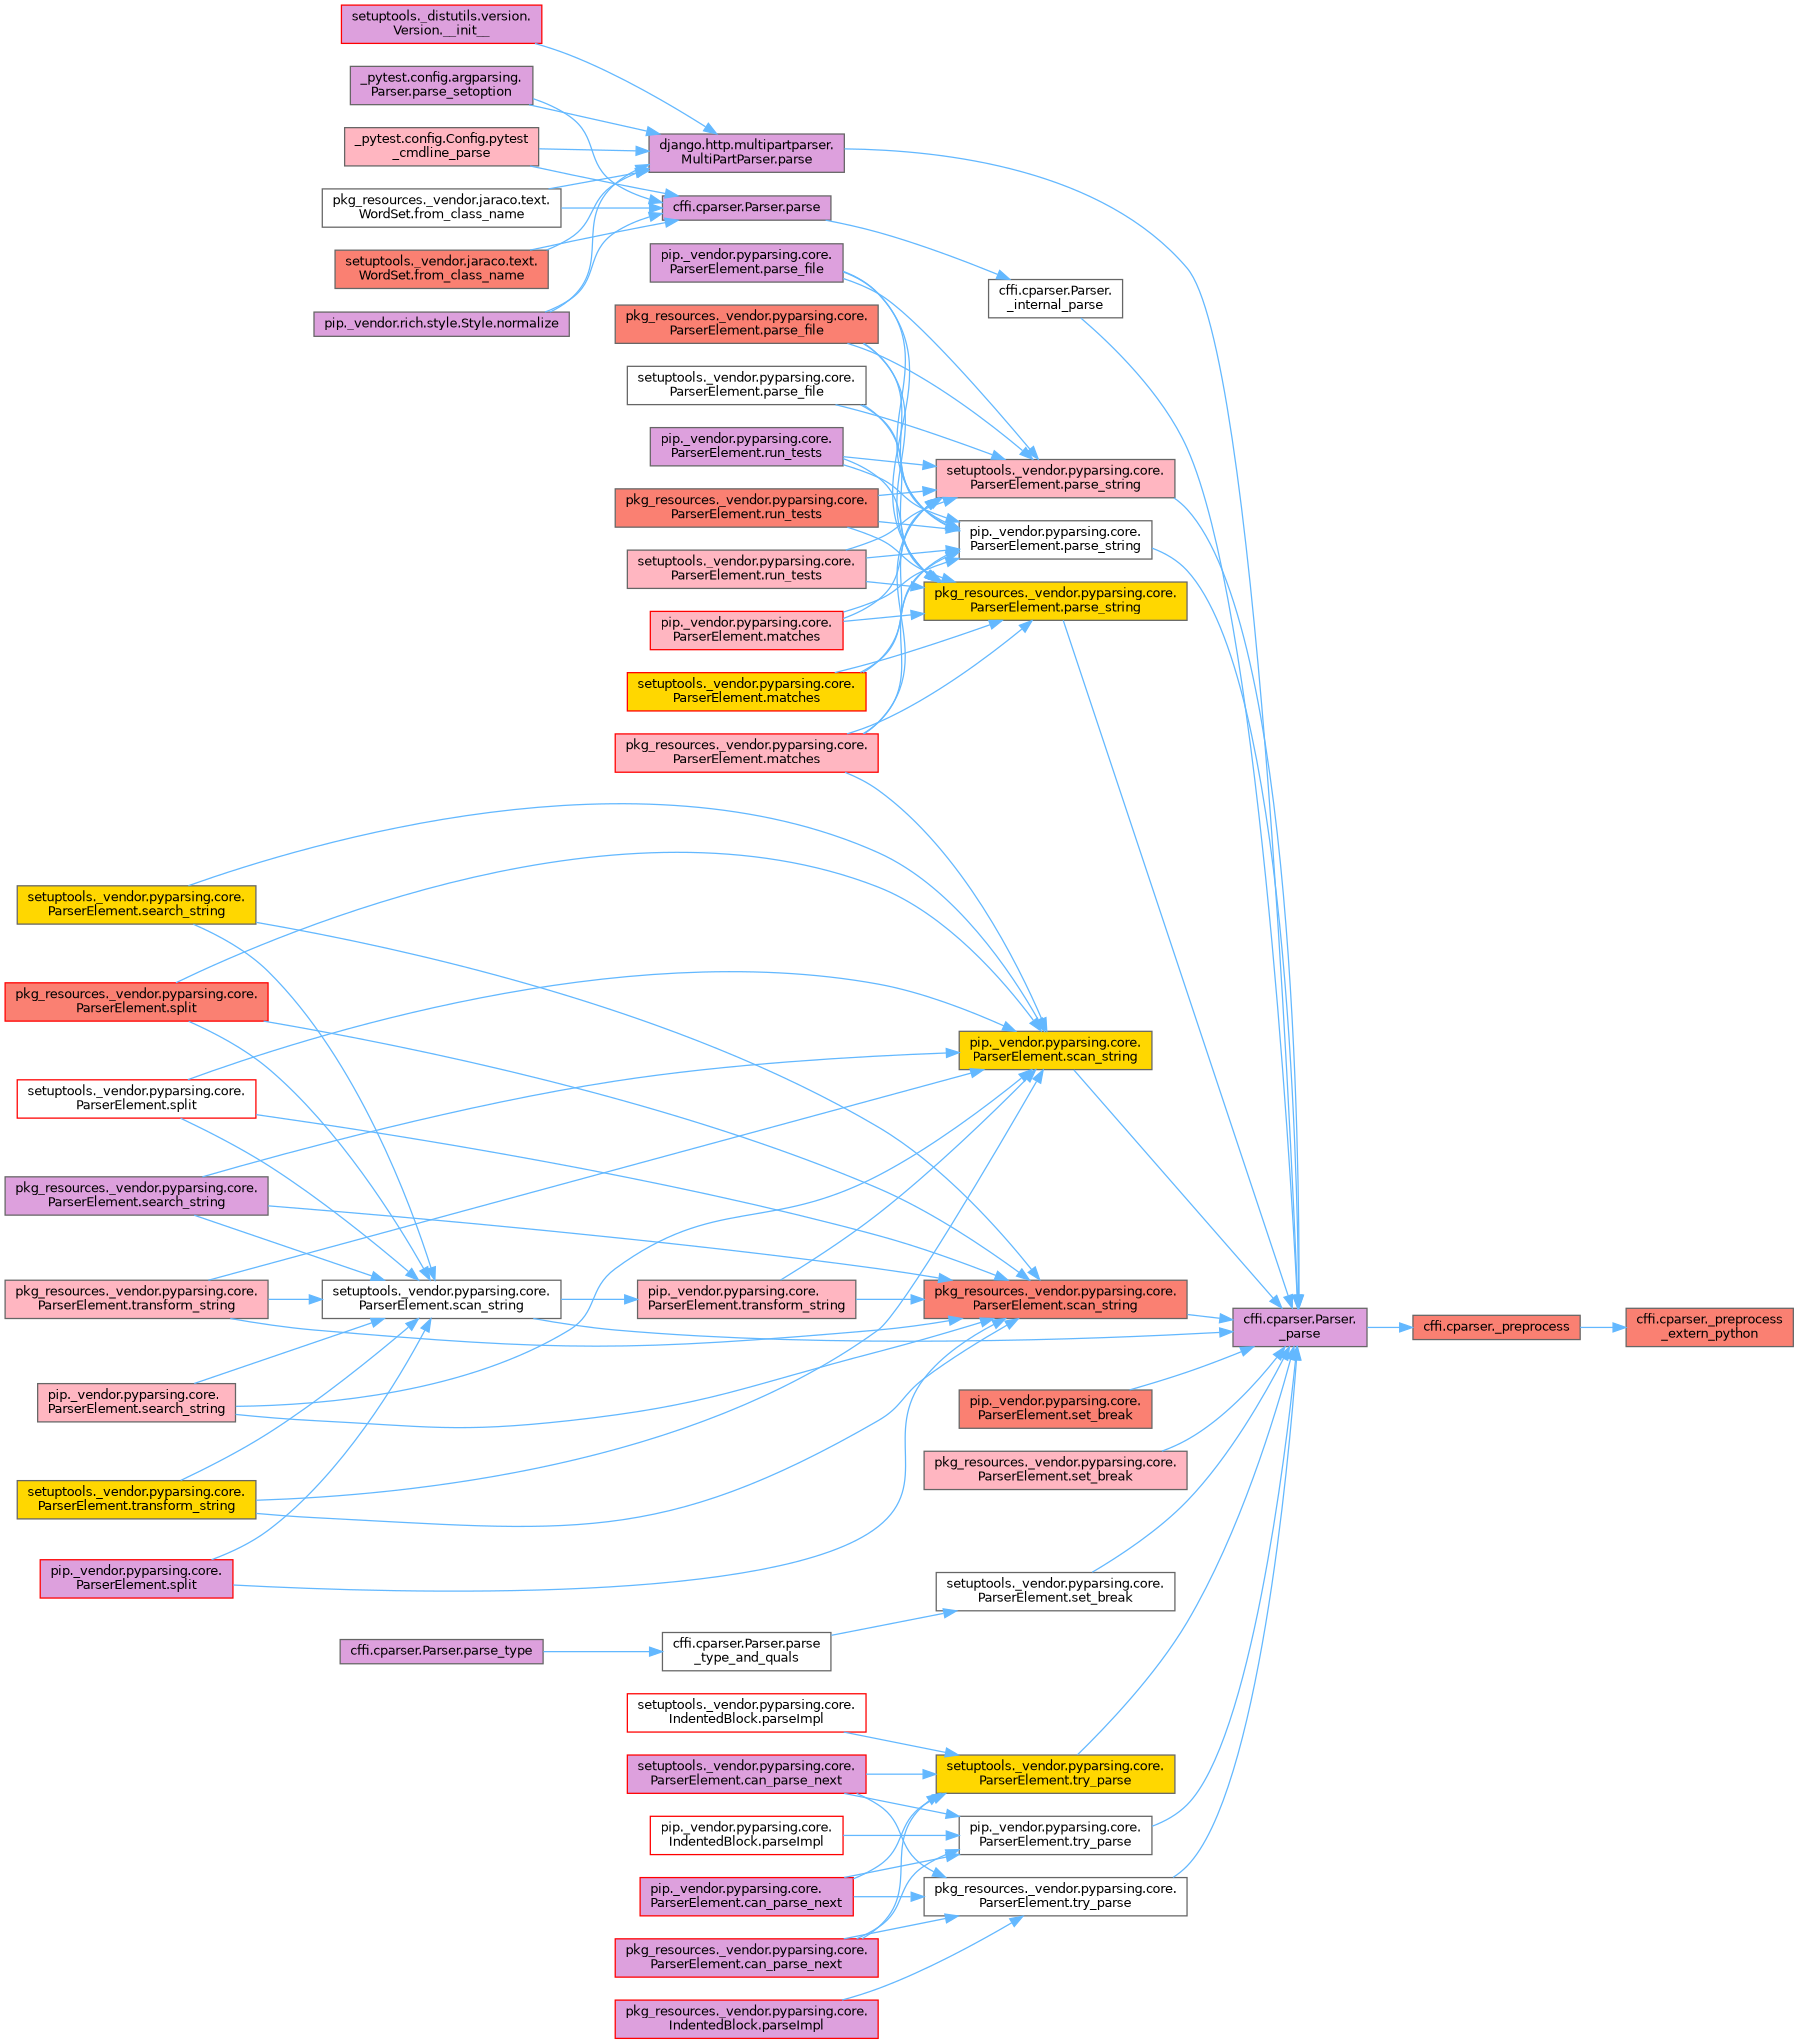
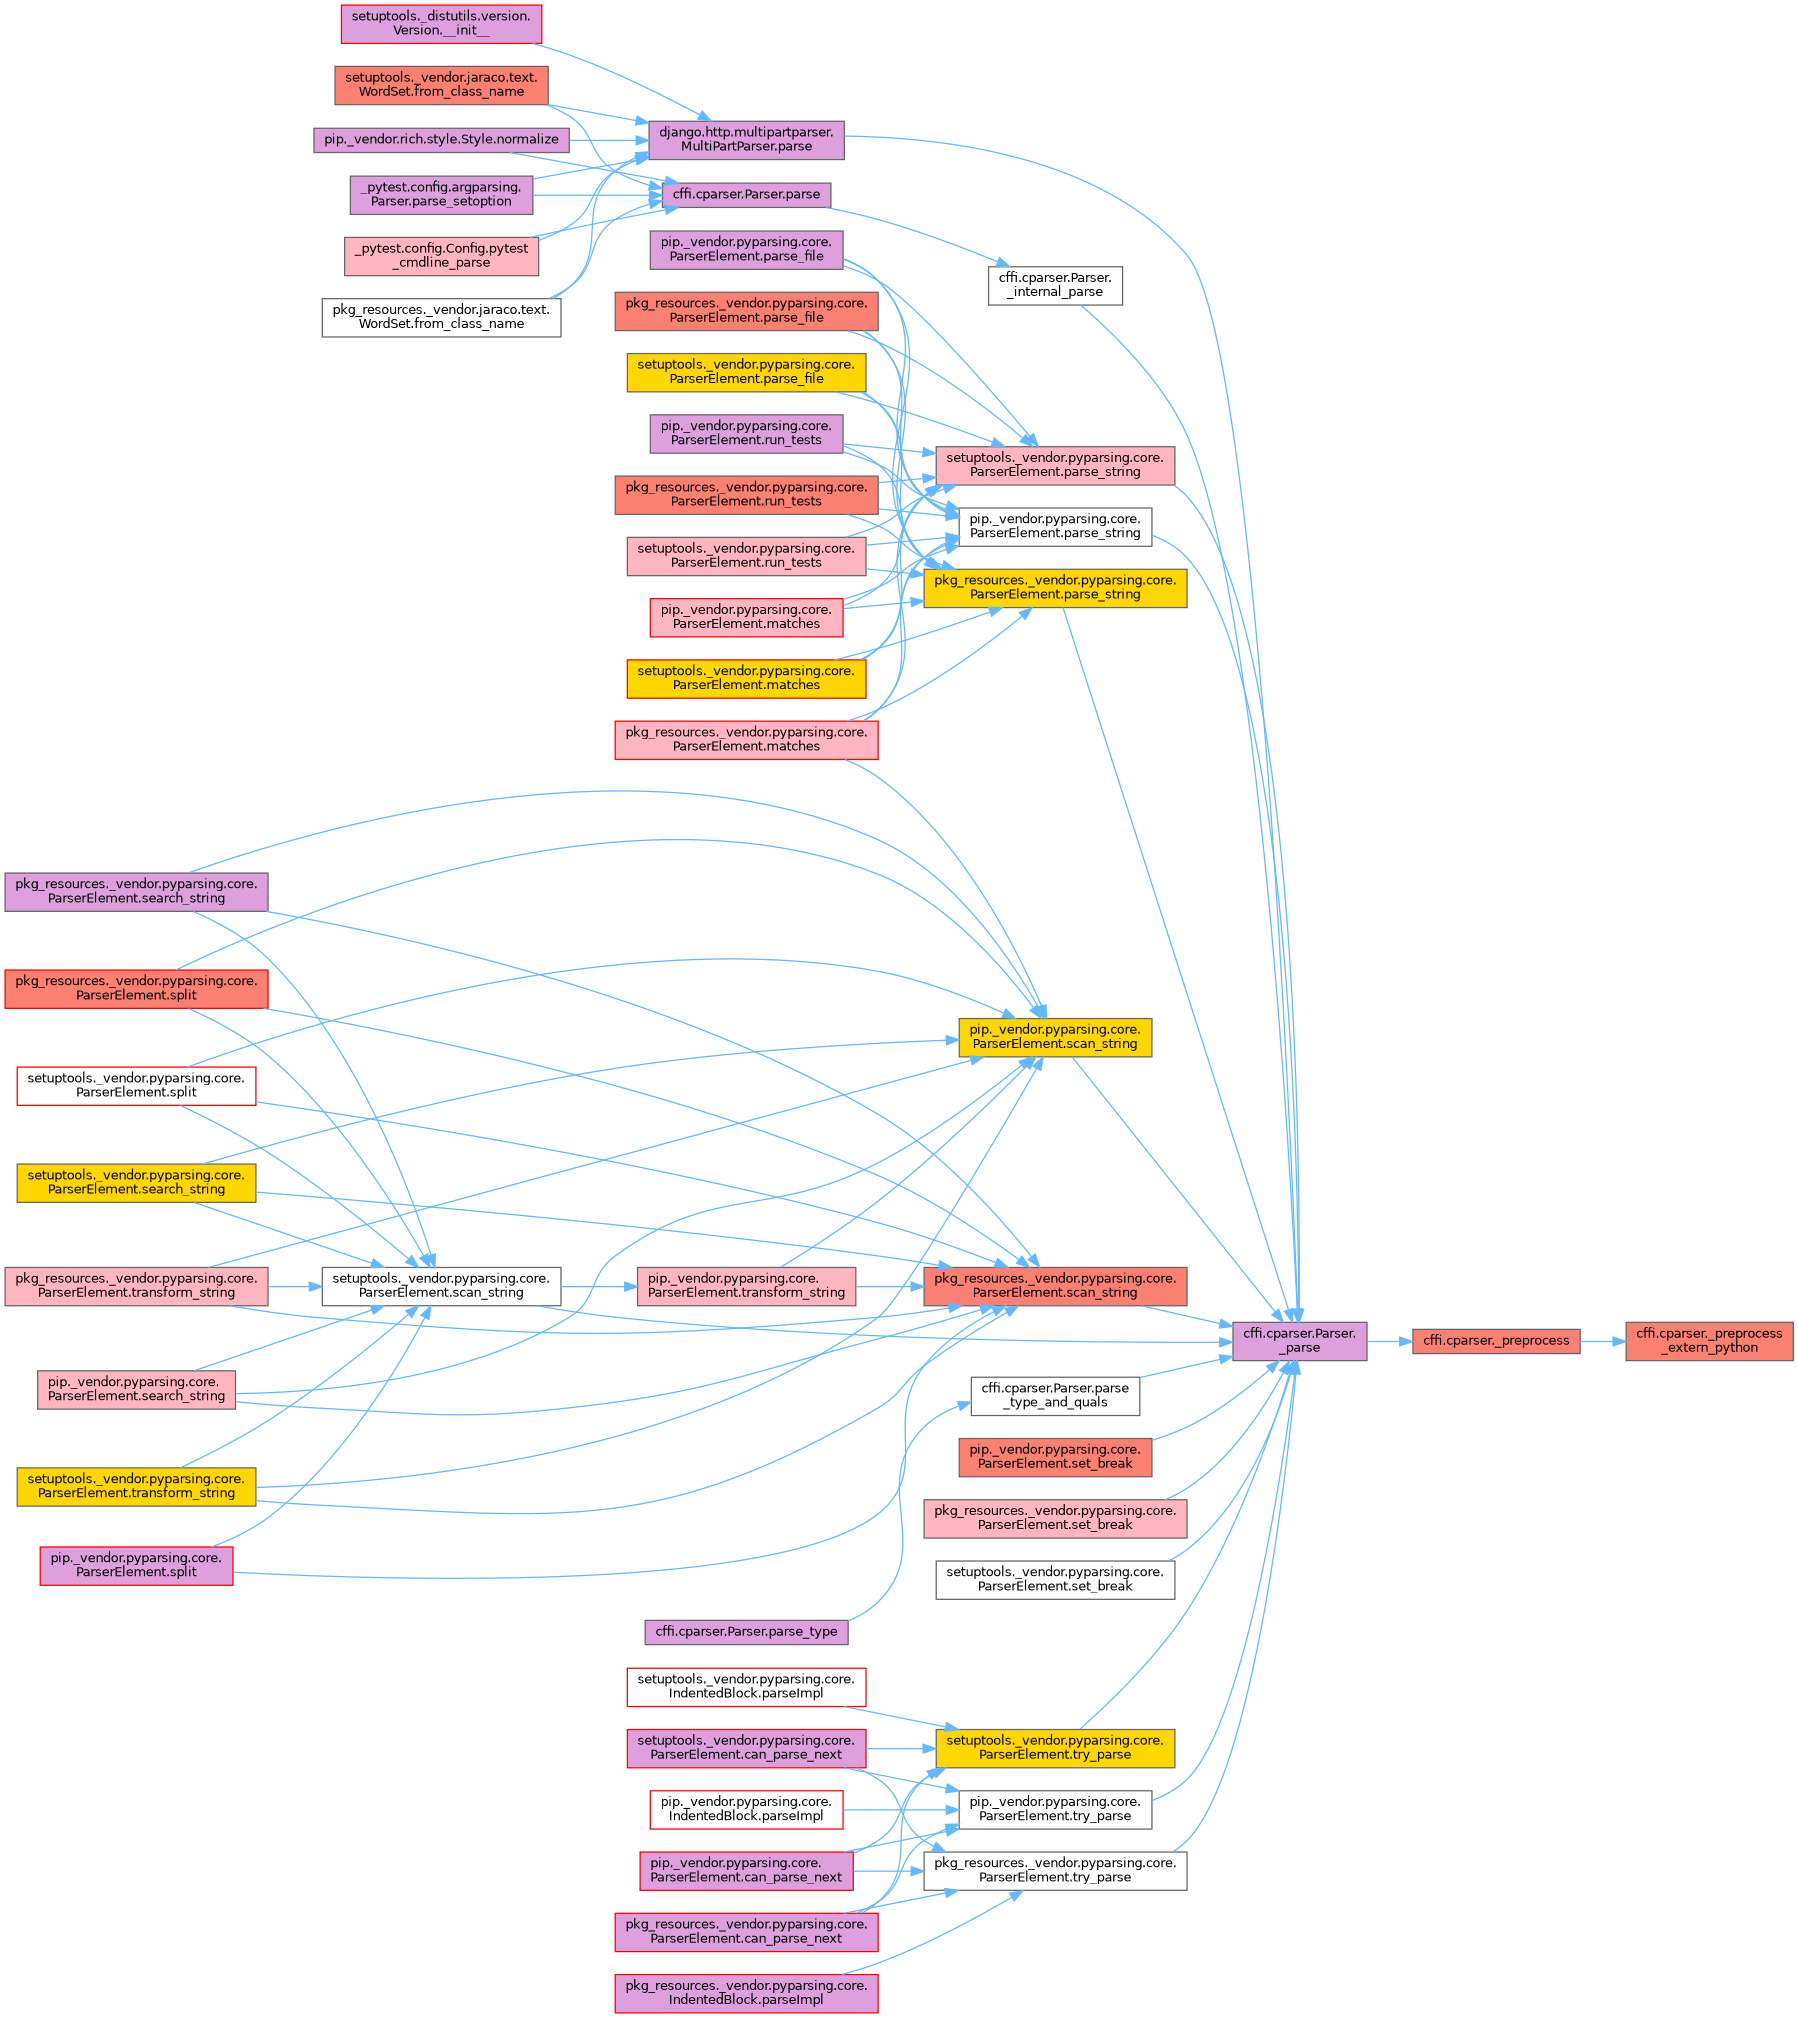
(747, 385) -> (747, 373)
(888, 1624) -> (1180, 1368)
